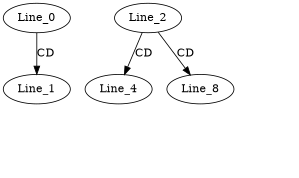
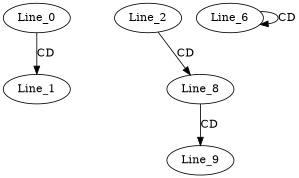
none -> (230, 18)
(119, 89) -> none
none -> (200, 160)
